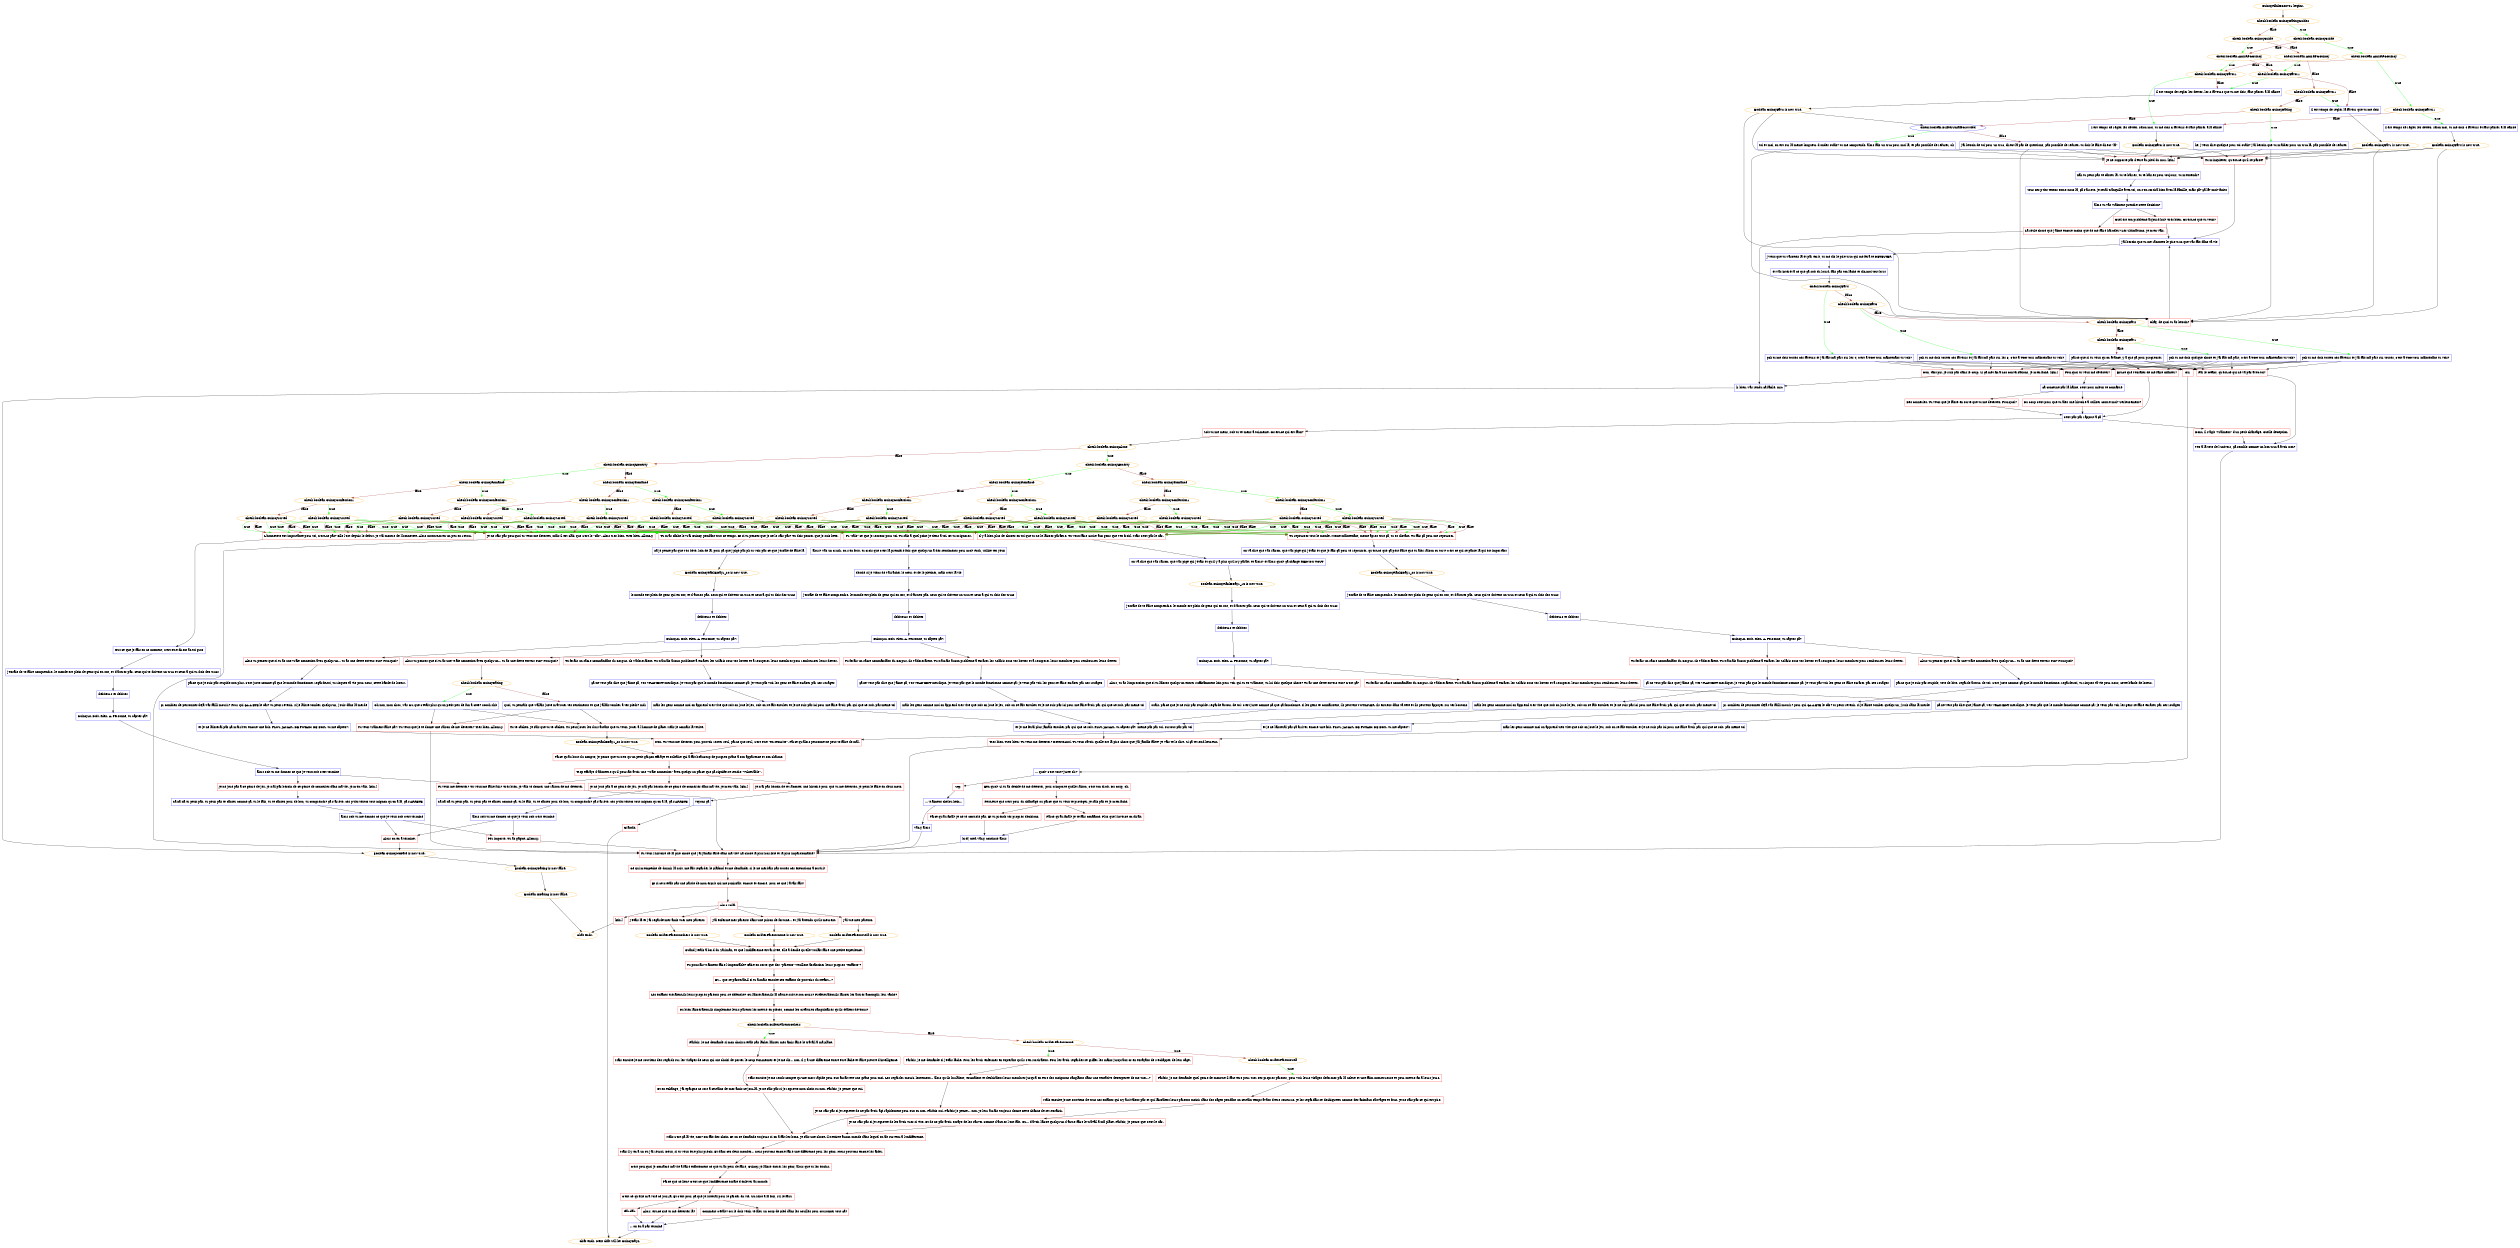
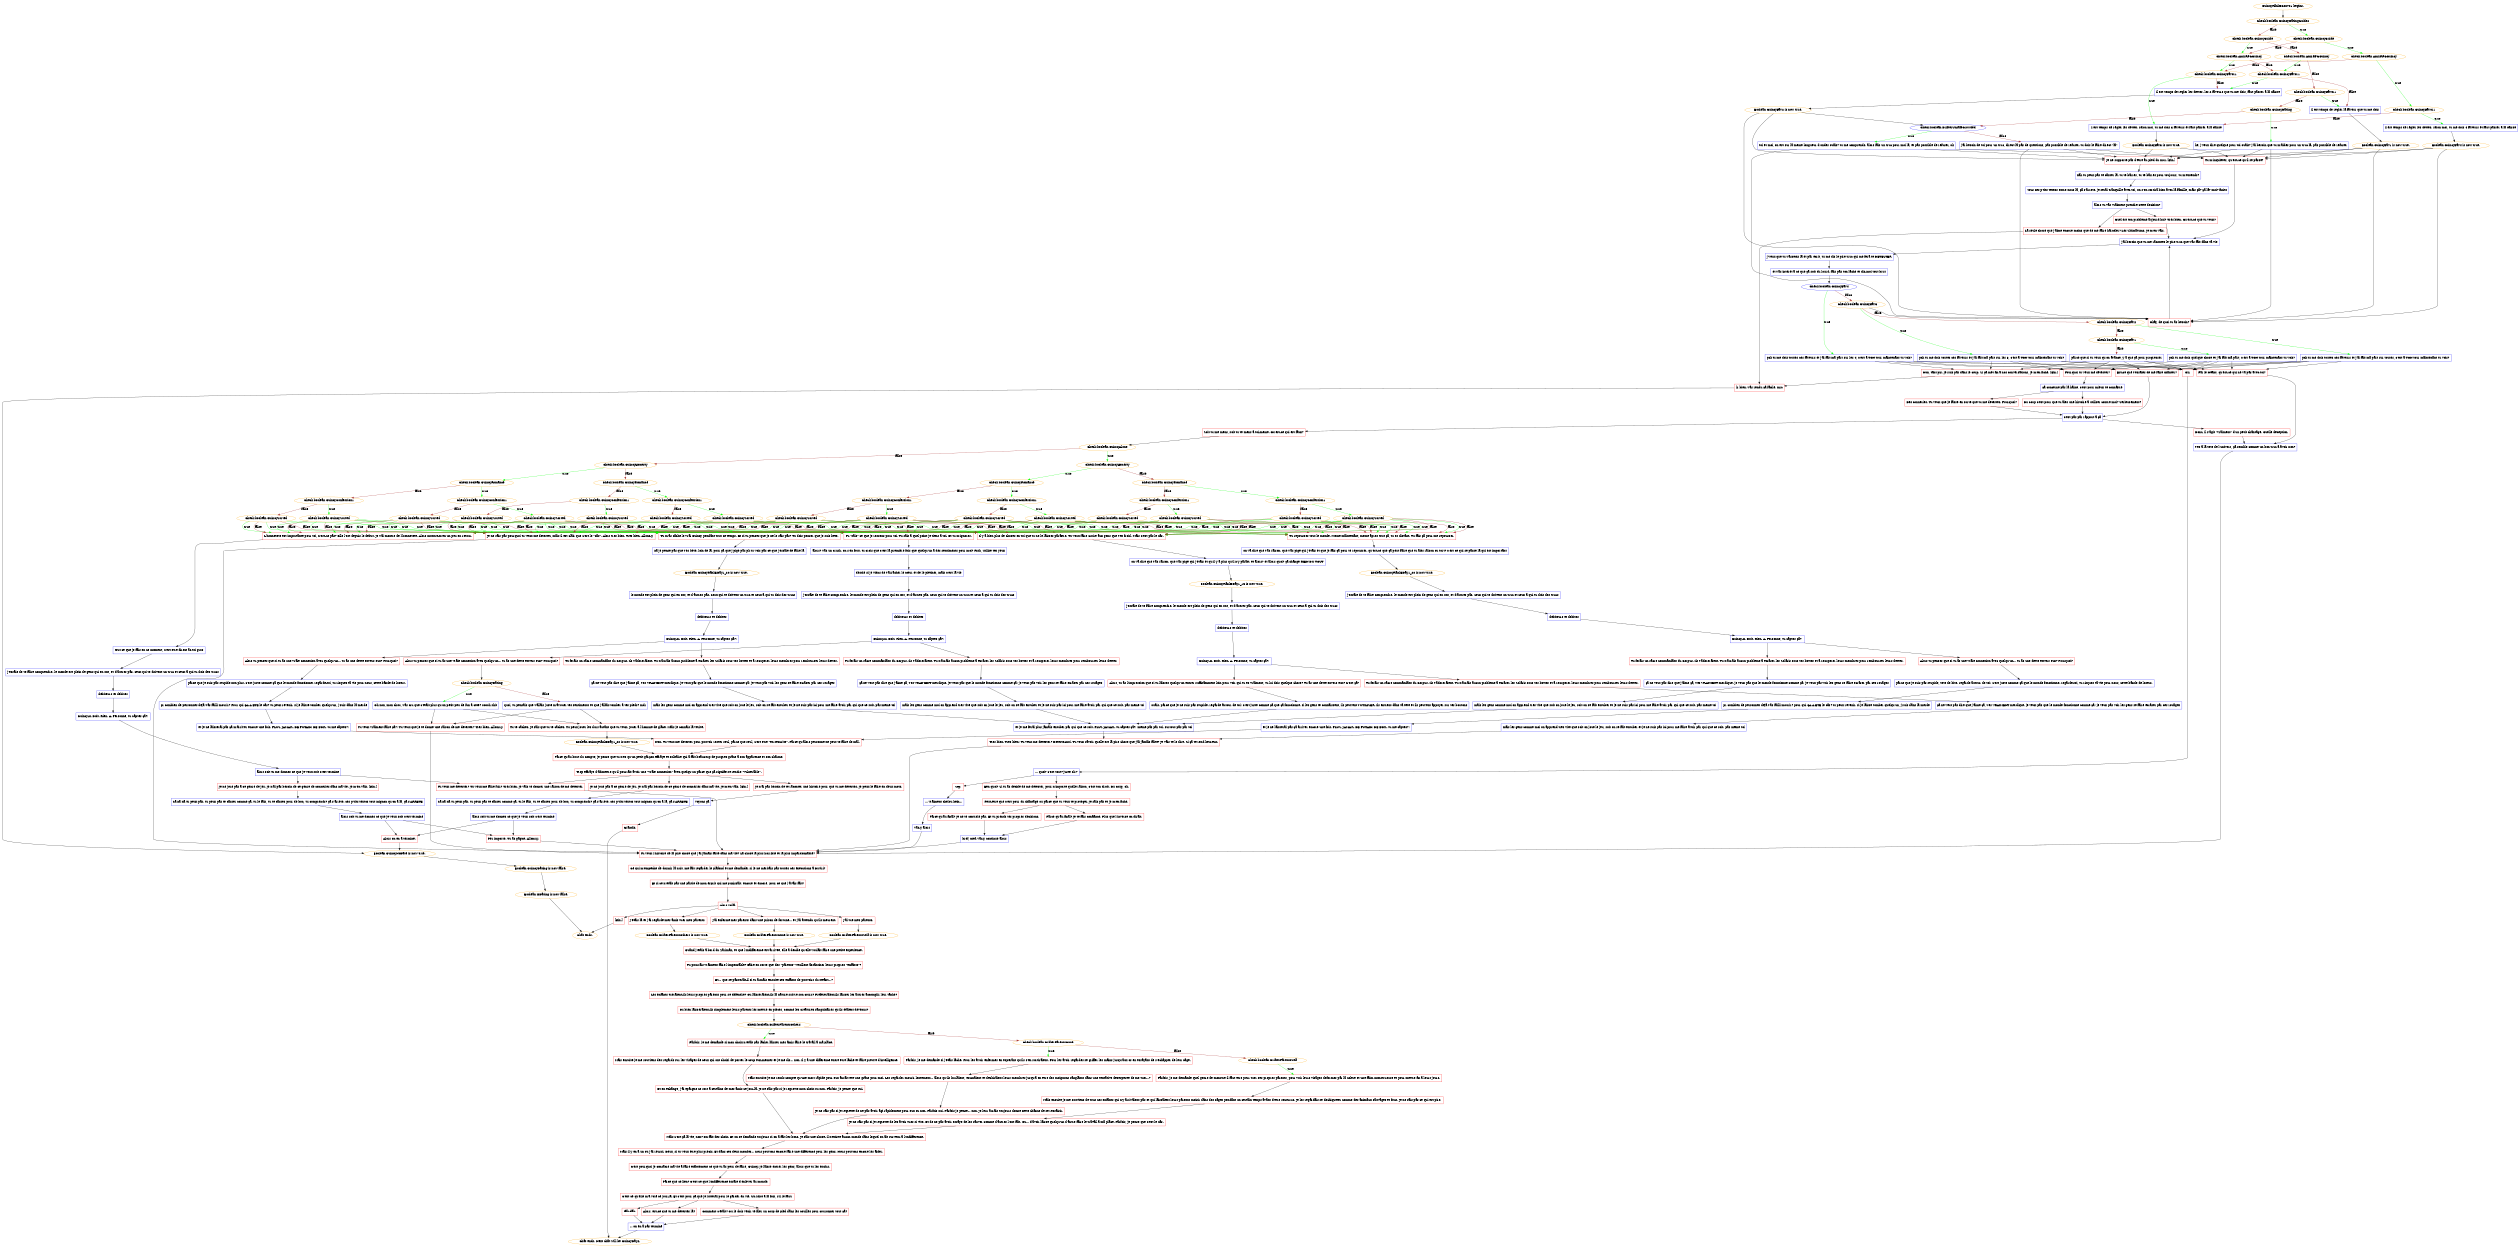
(1829, 287) -> (1829, 287)
(1759, 388) -> (1759, 388)
(1177, 1052) -> (1177, 1052)
